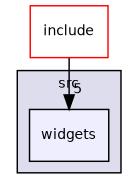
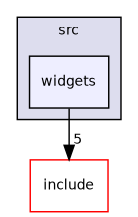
(69, 79) -> (69, 129)
